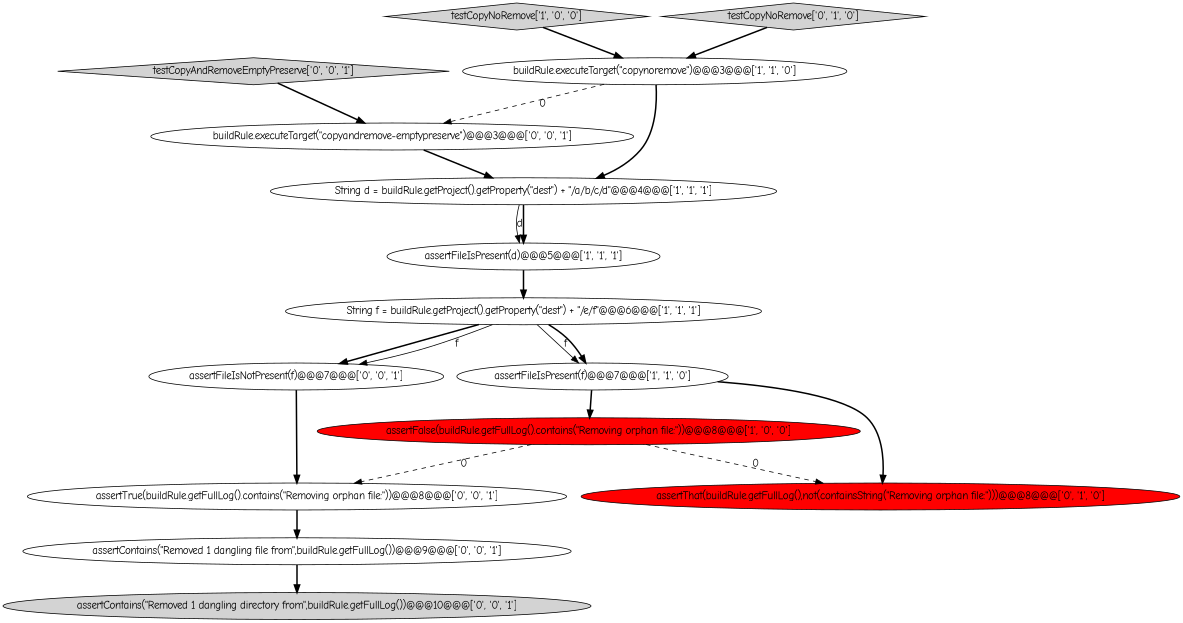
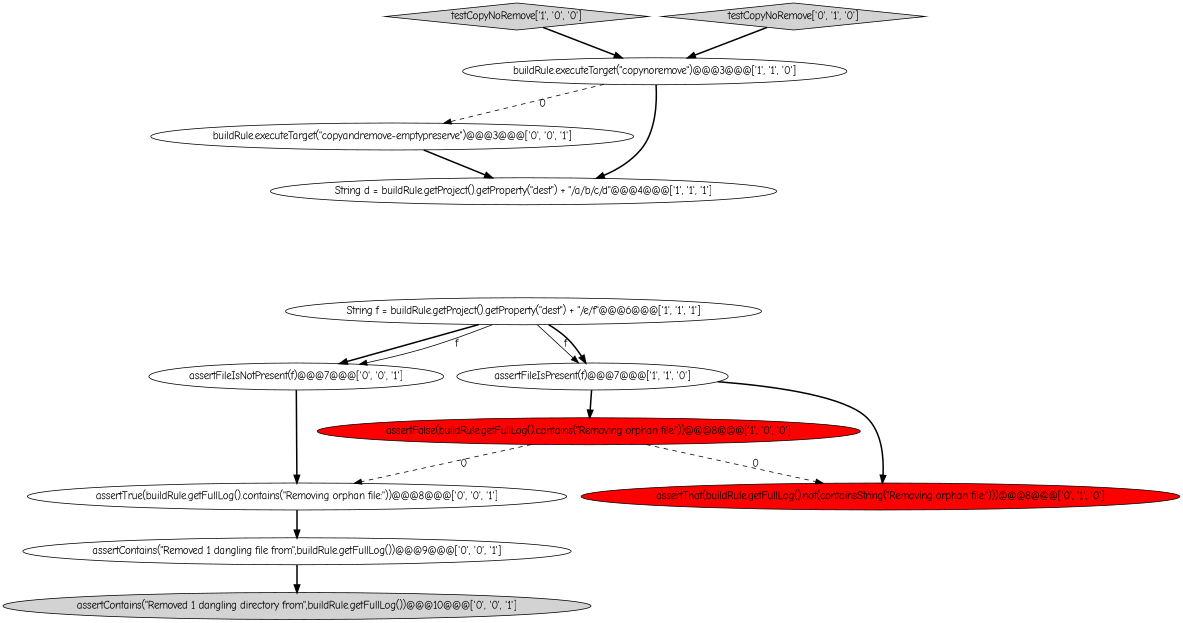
(254, 71) -> none
(524, 256) -> none
